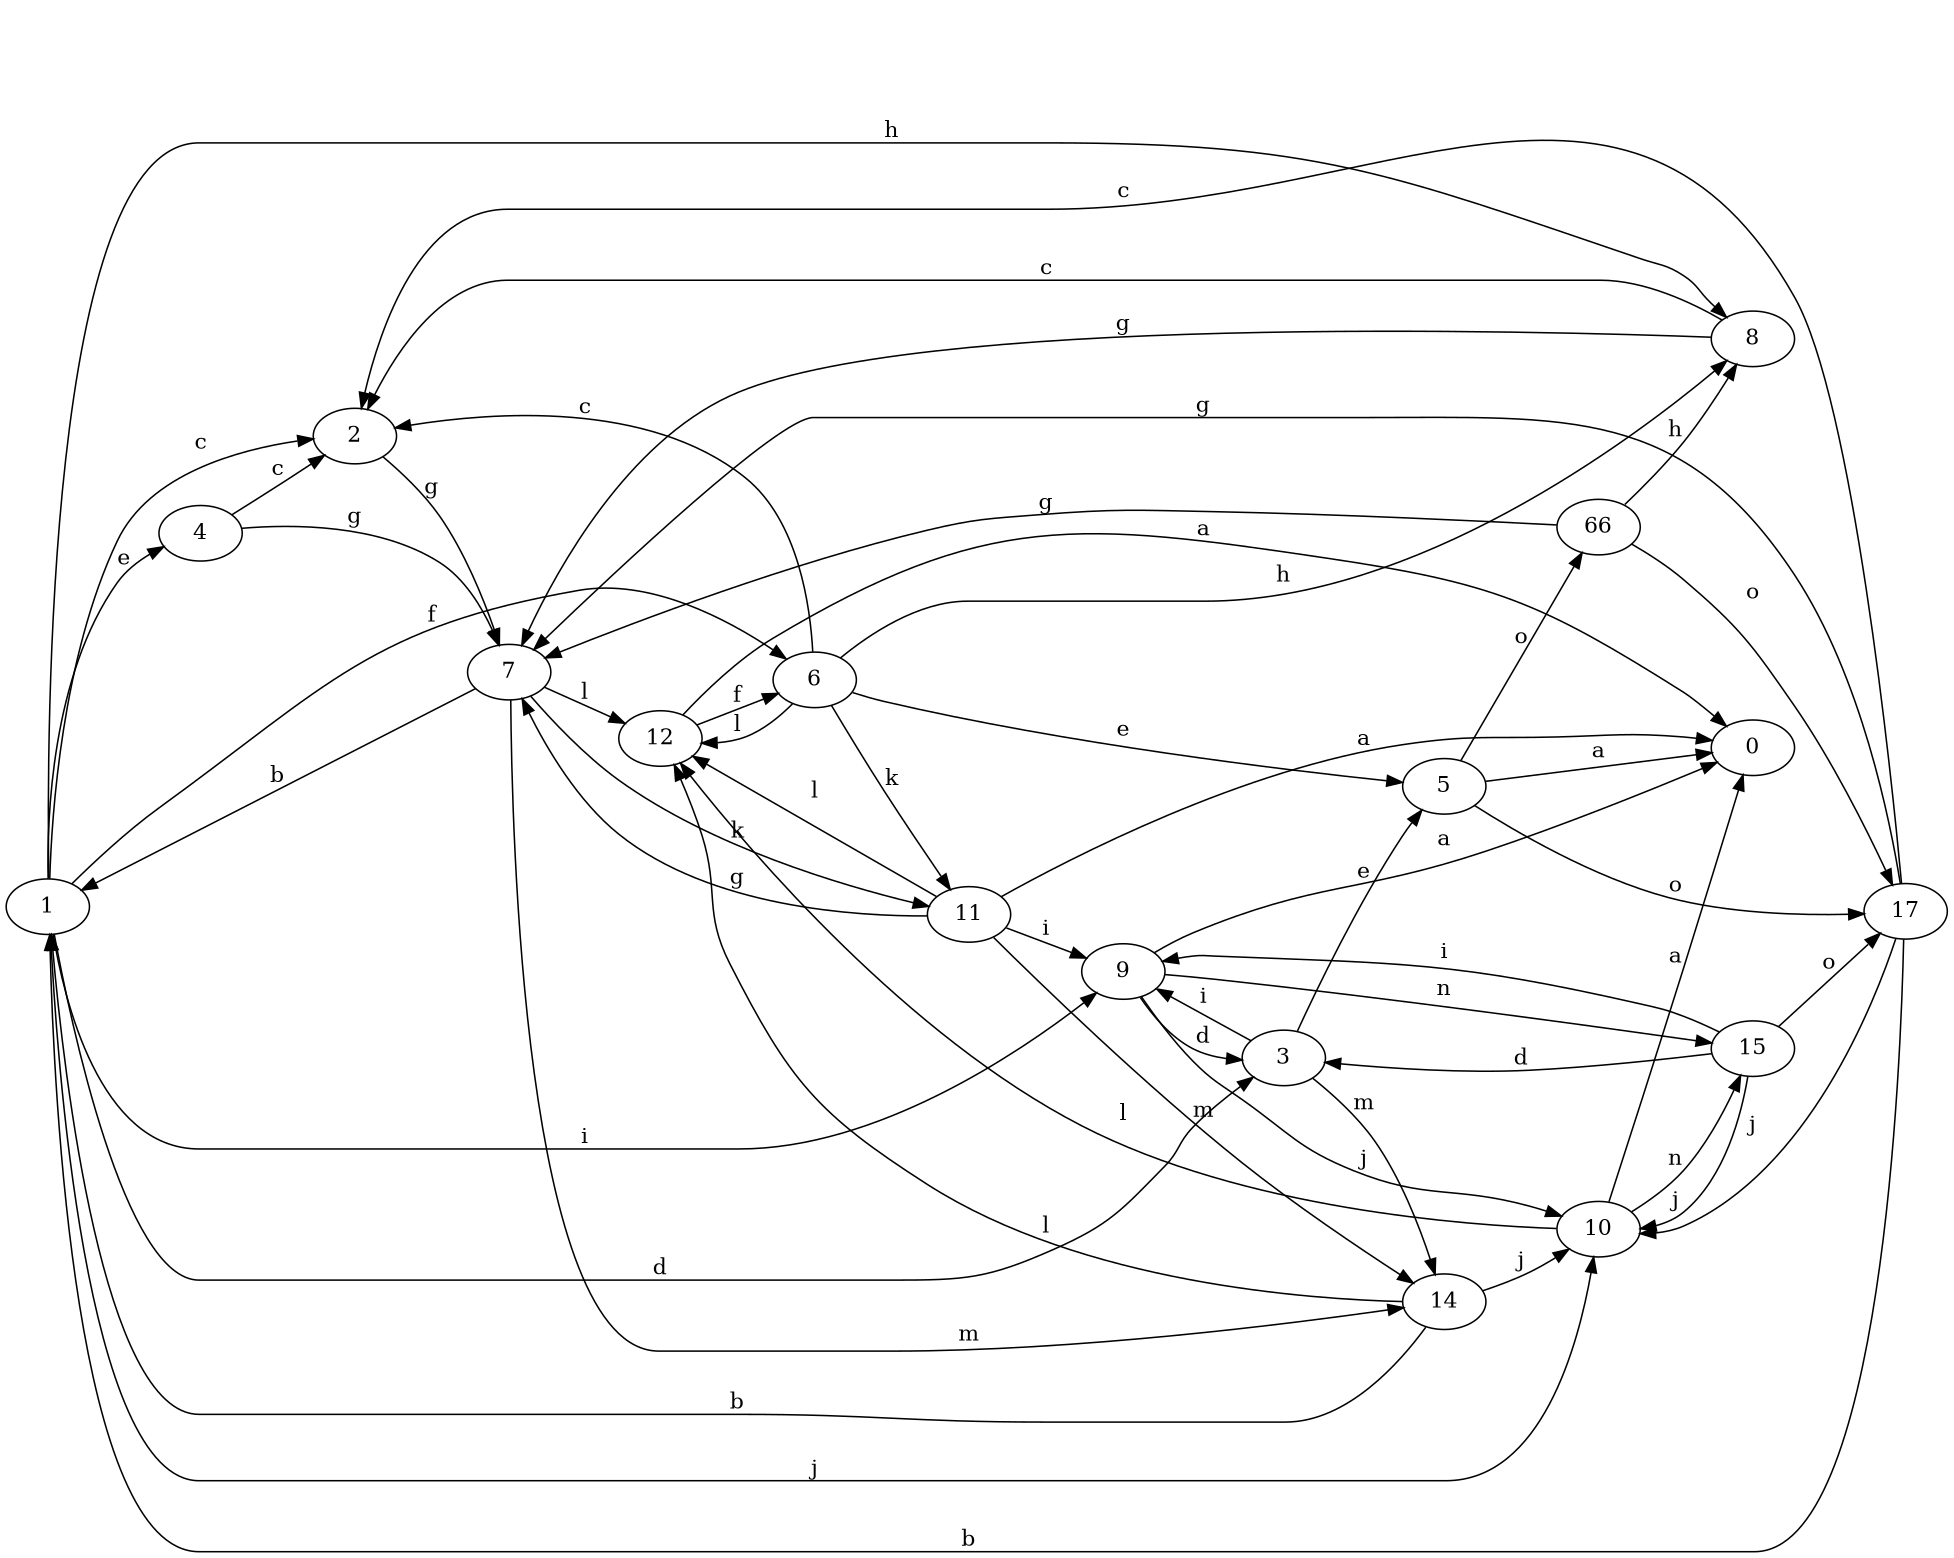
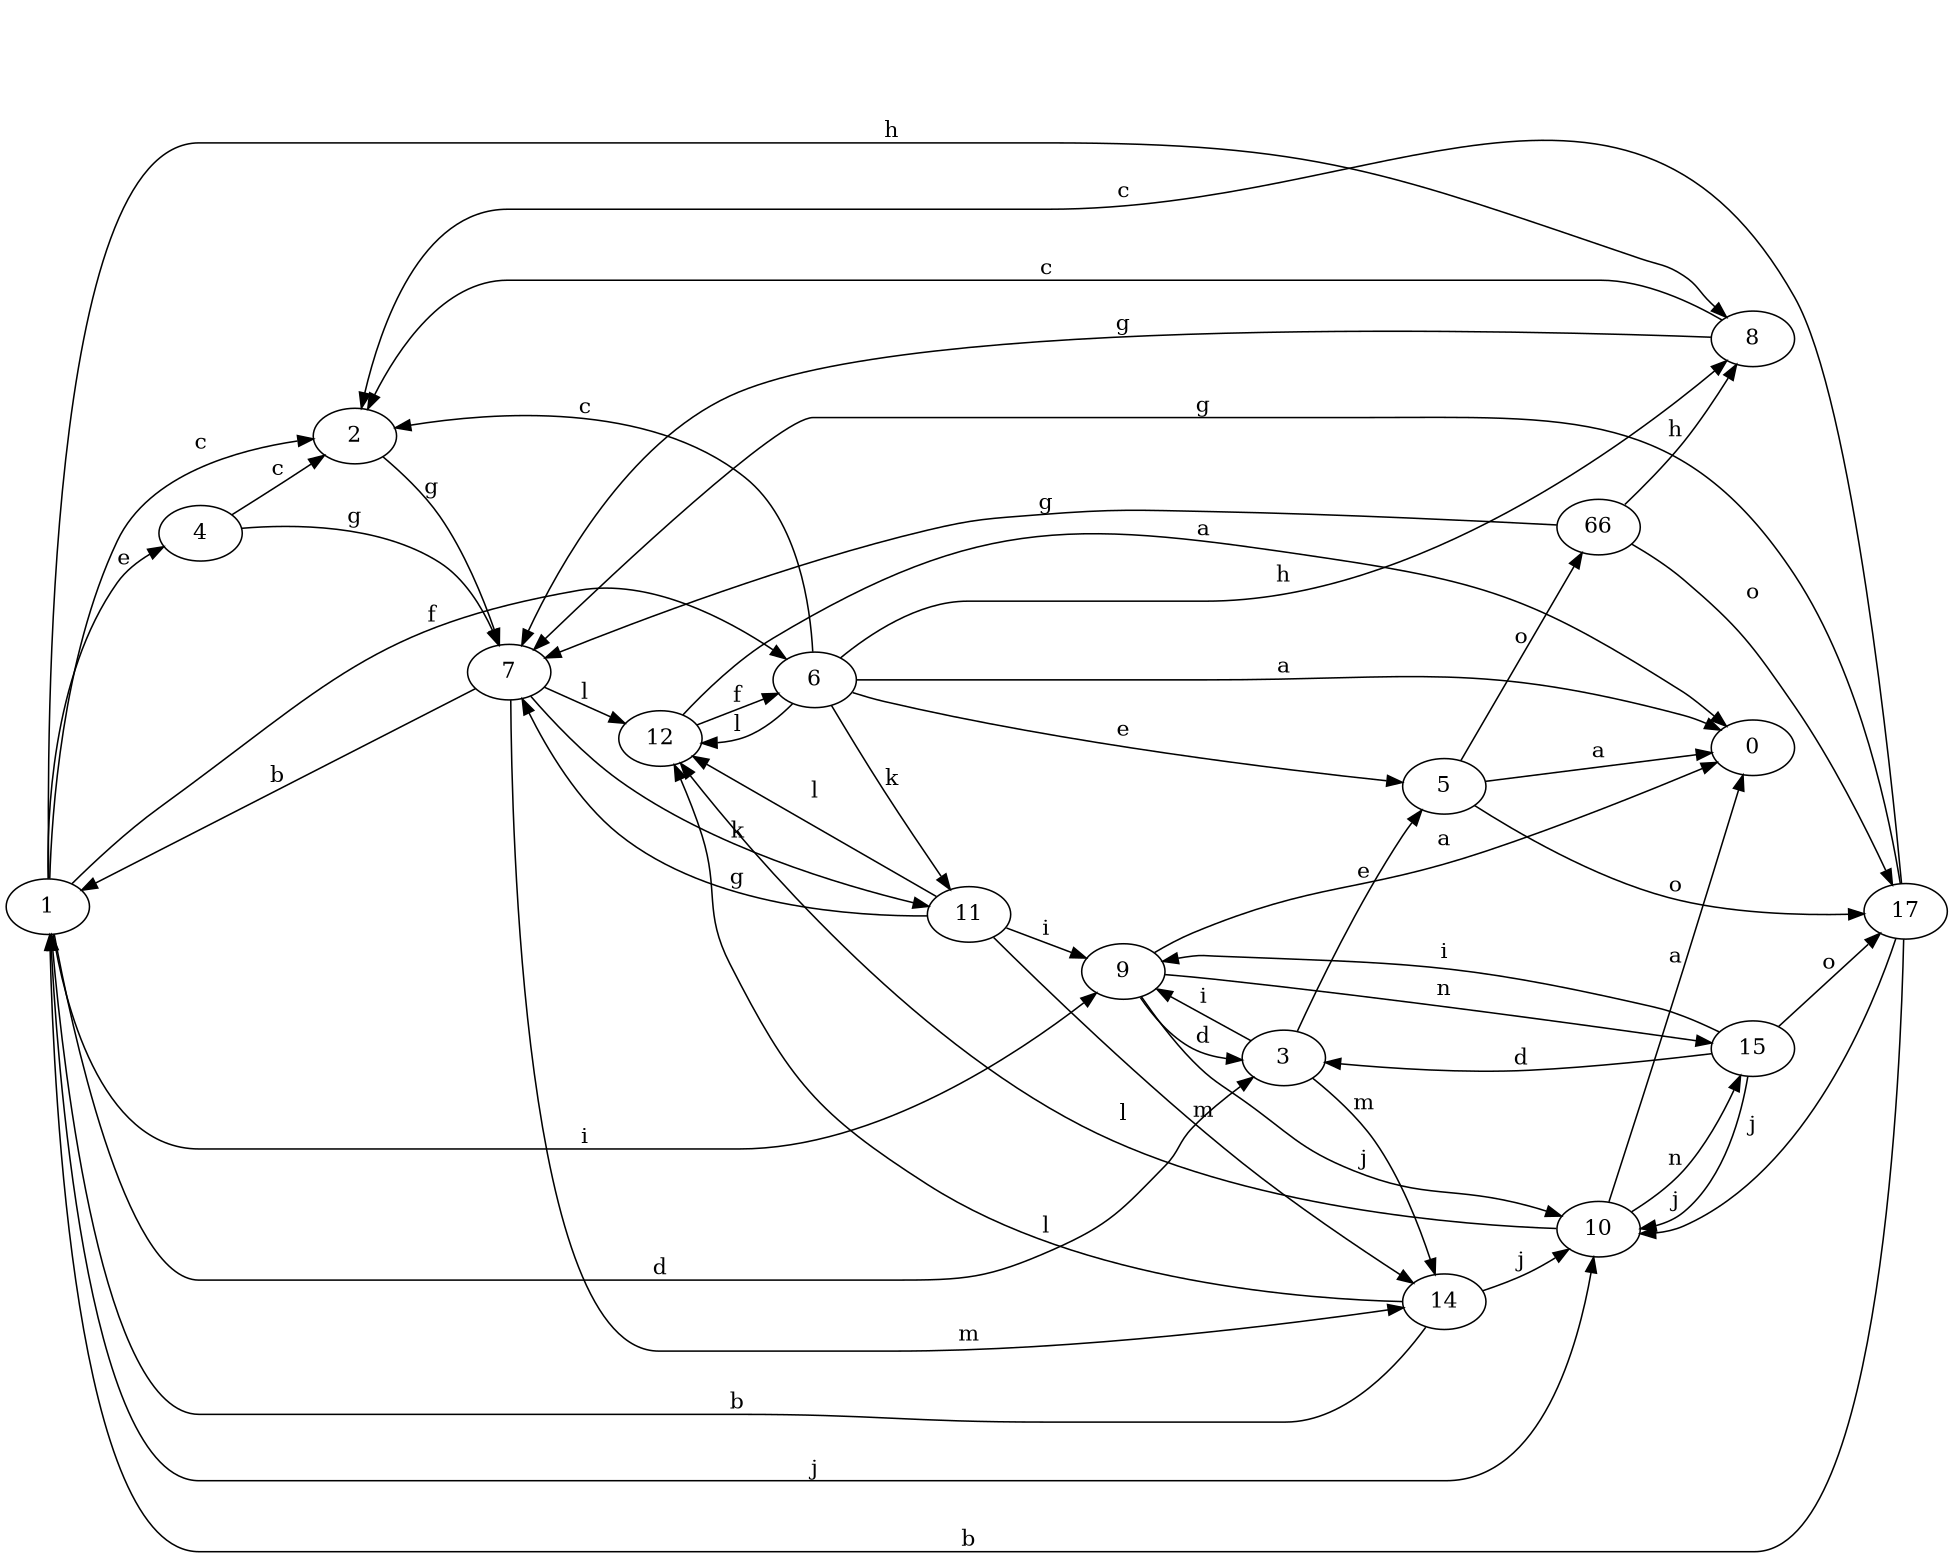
(1336, 758) -> (1284, 679)
